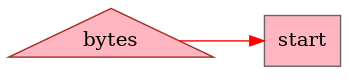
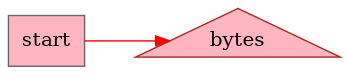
(215, 41) -> (120, 41)
